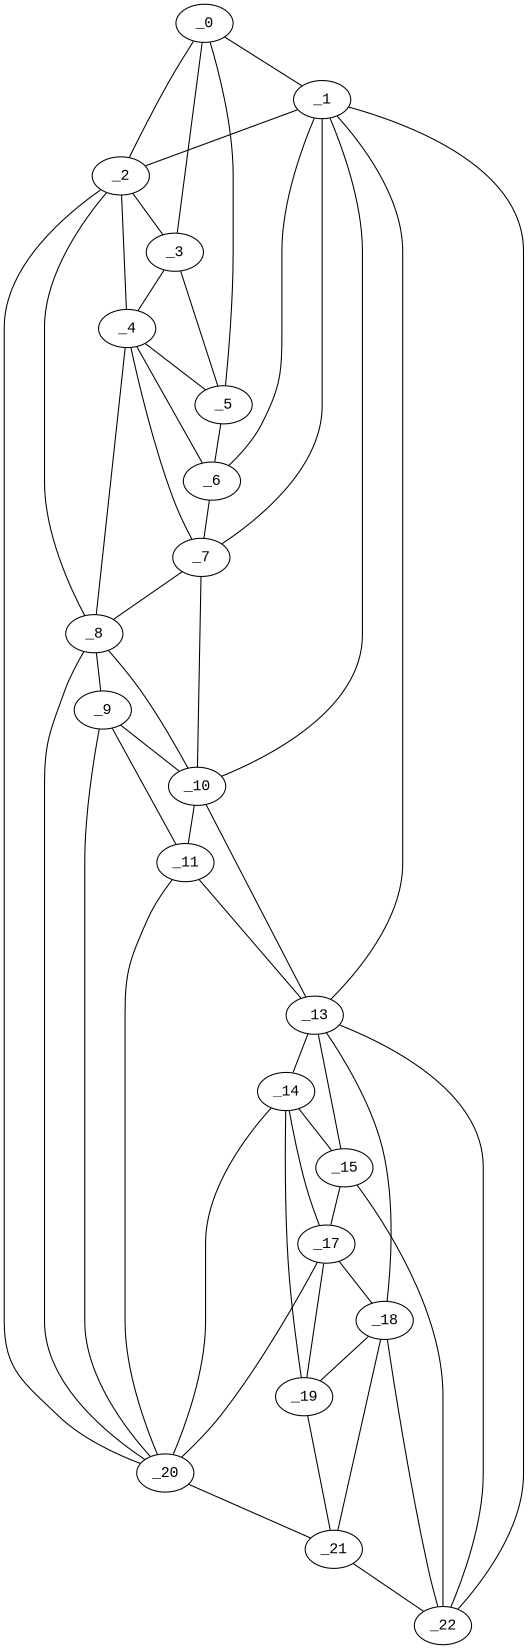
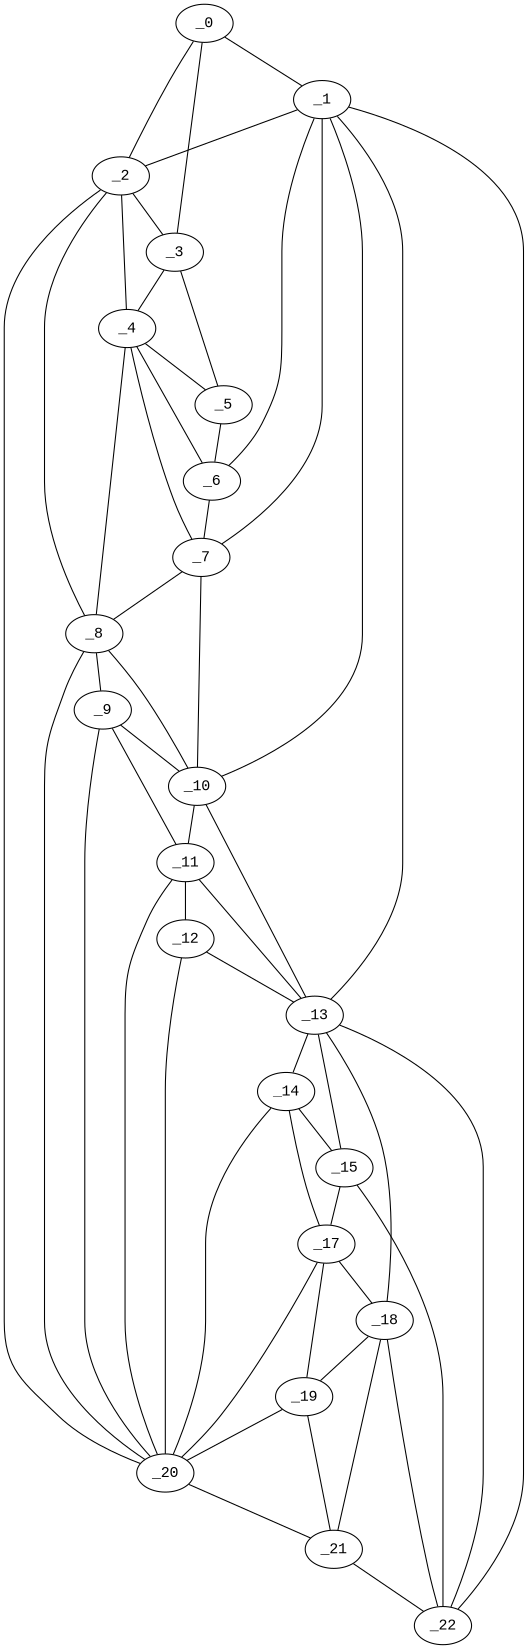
(233, 213) -> none
none -> (185, 939)
(287, 1245) -> (235, 1435)
